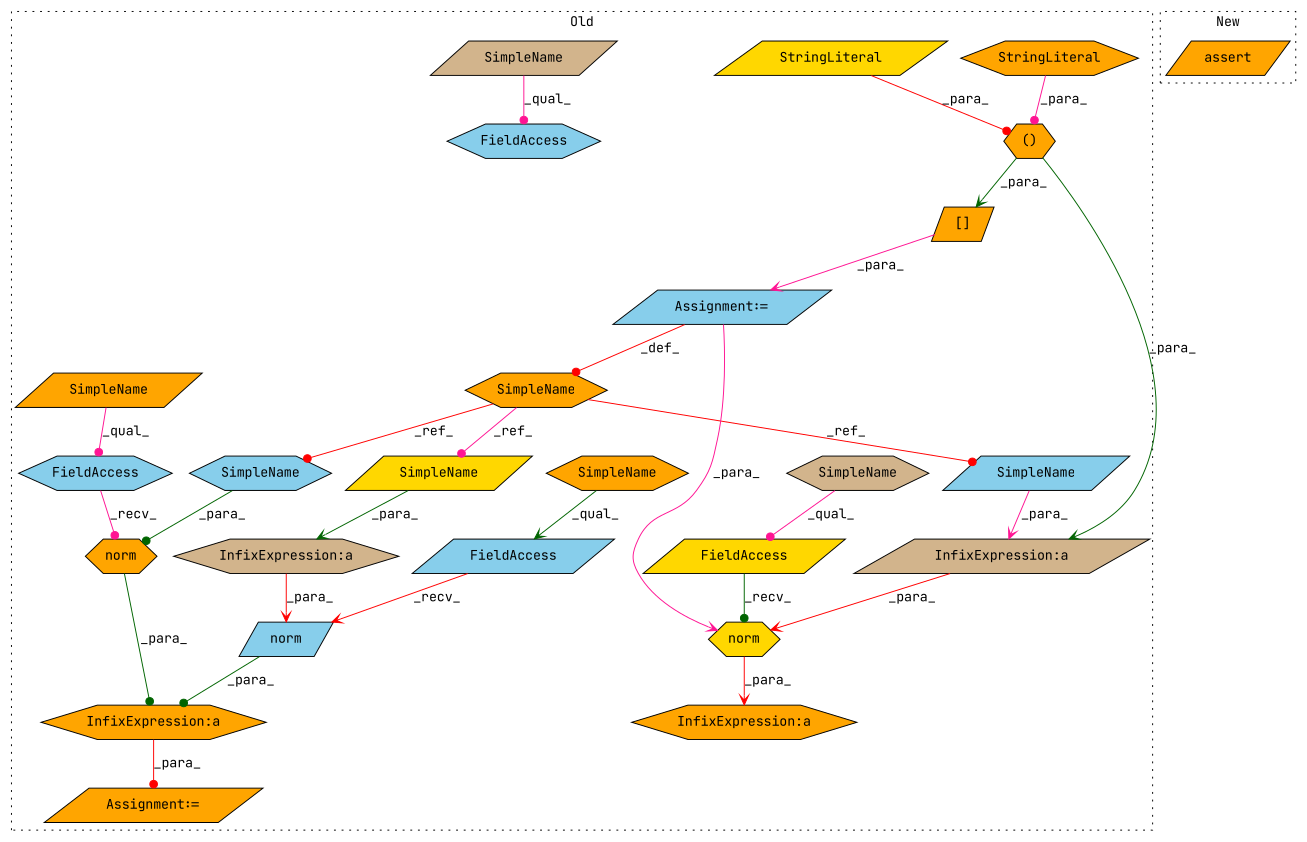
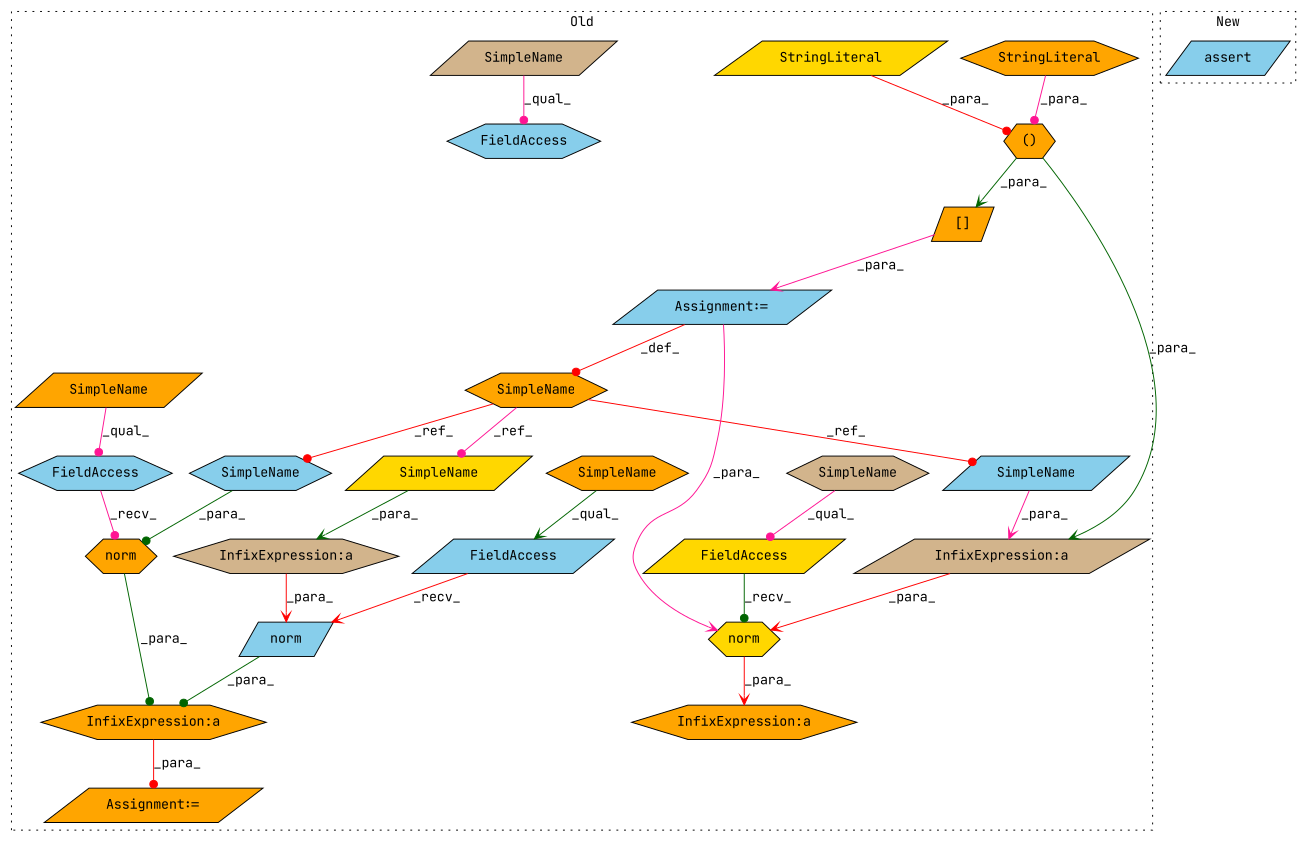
(1228, 58) -> (1228, 58)
